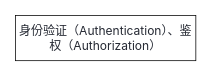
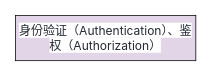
(105, 38) -> (105, 38)
